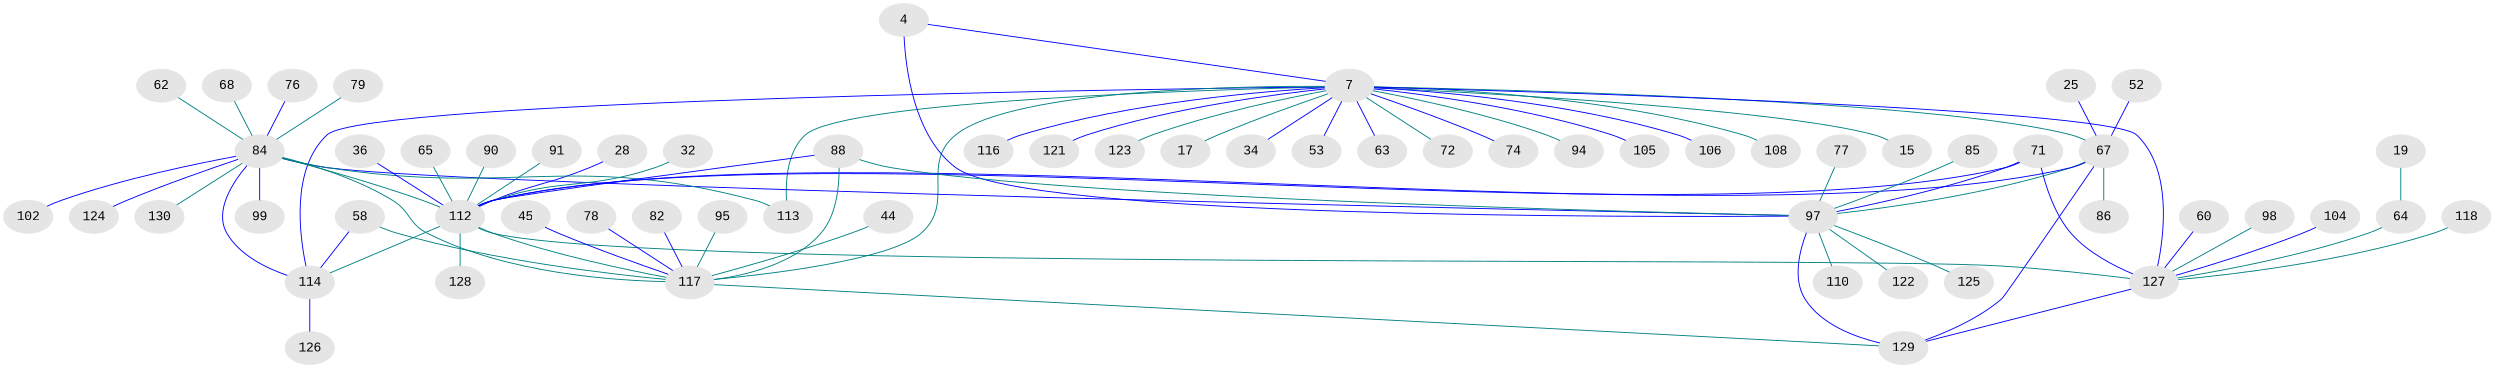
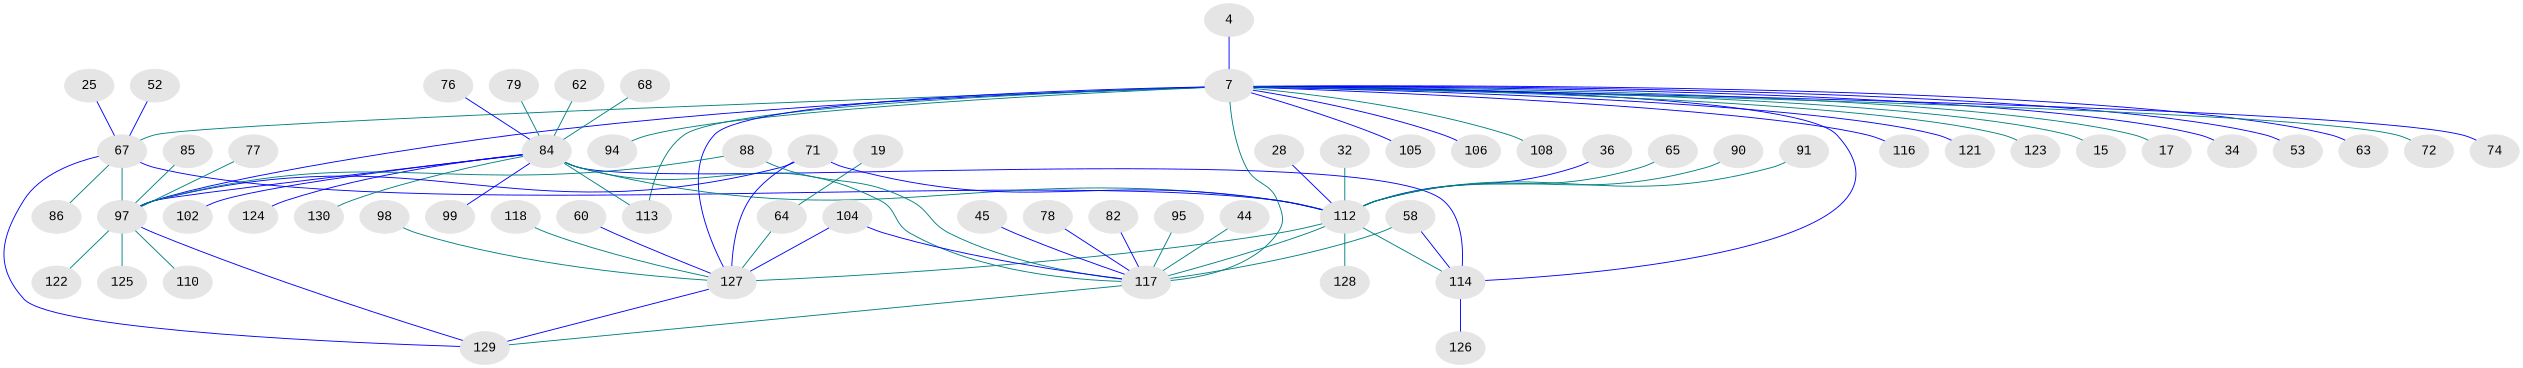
(688, 172) -> none
(1322, 210) -> (669, 119)
none -> (993, 259)
